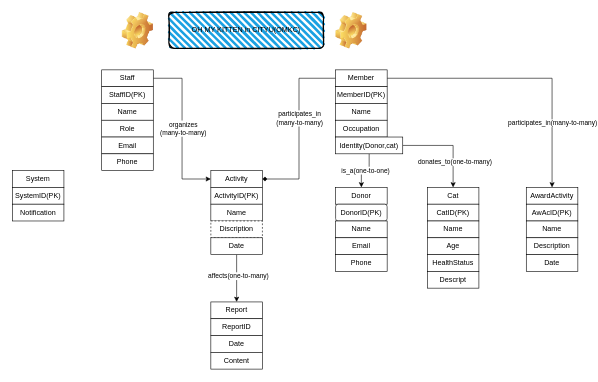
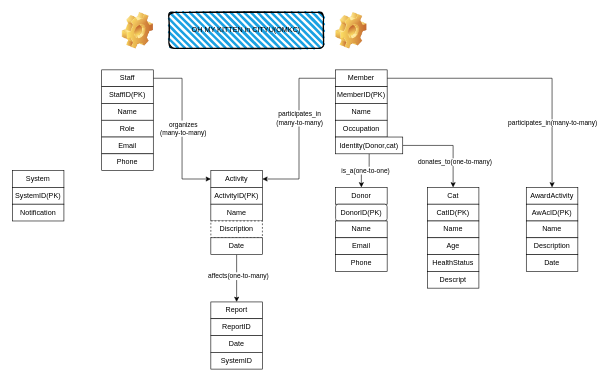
(268, 179) -> (267, 179)
(237, 361) -> (237, 361)
